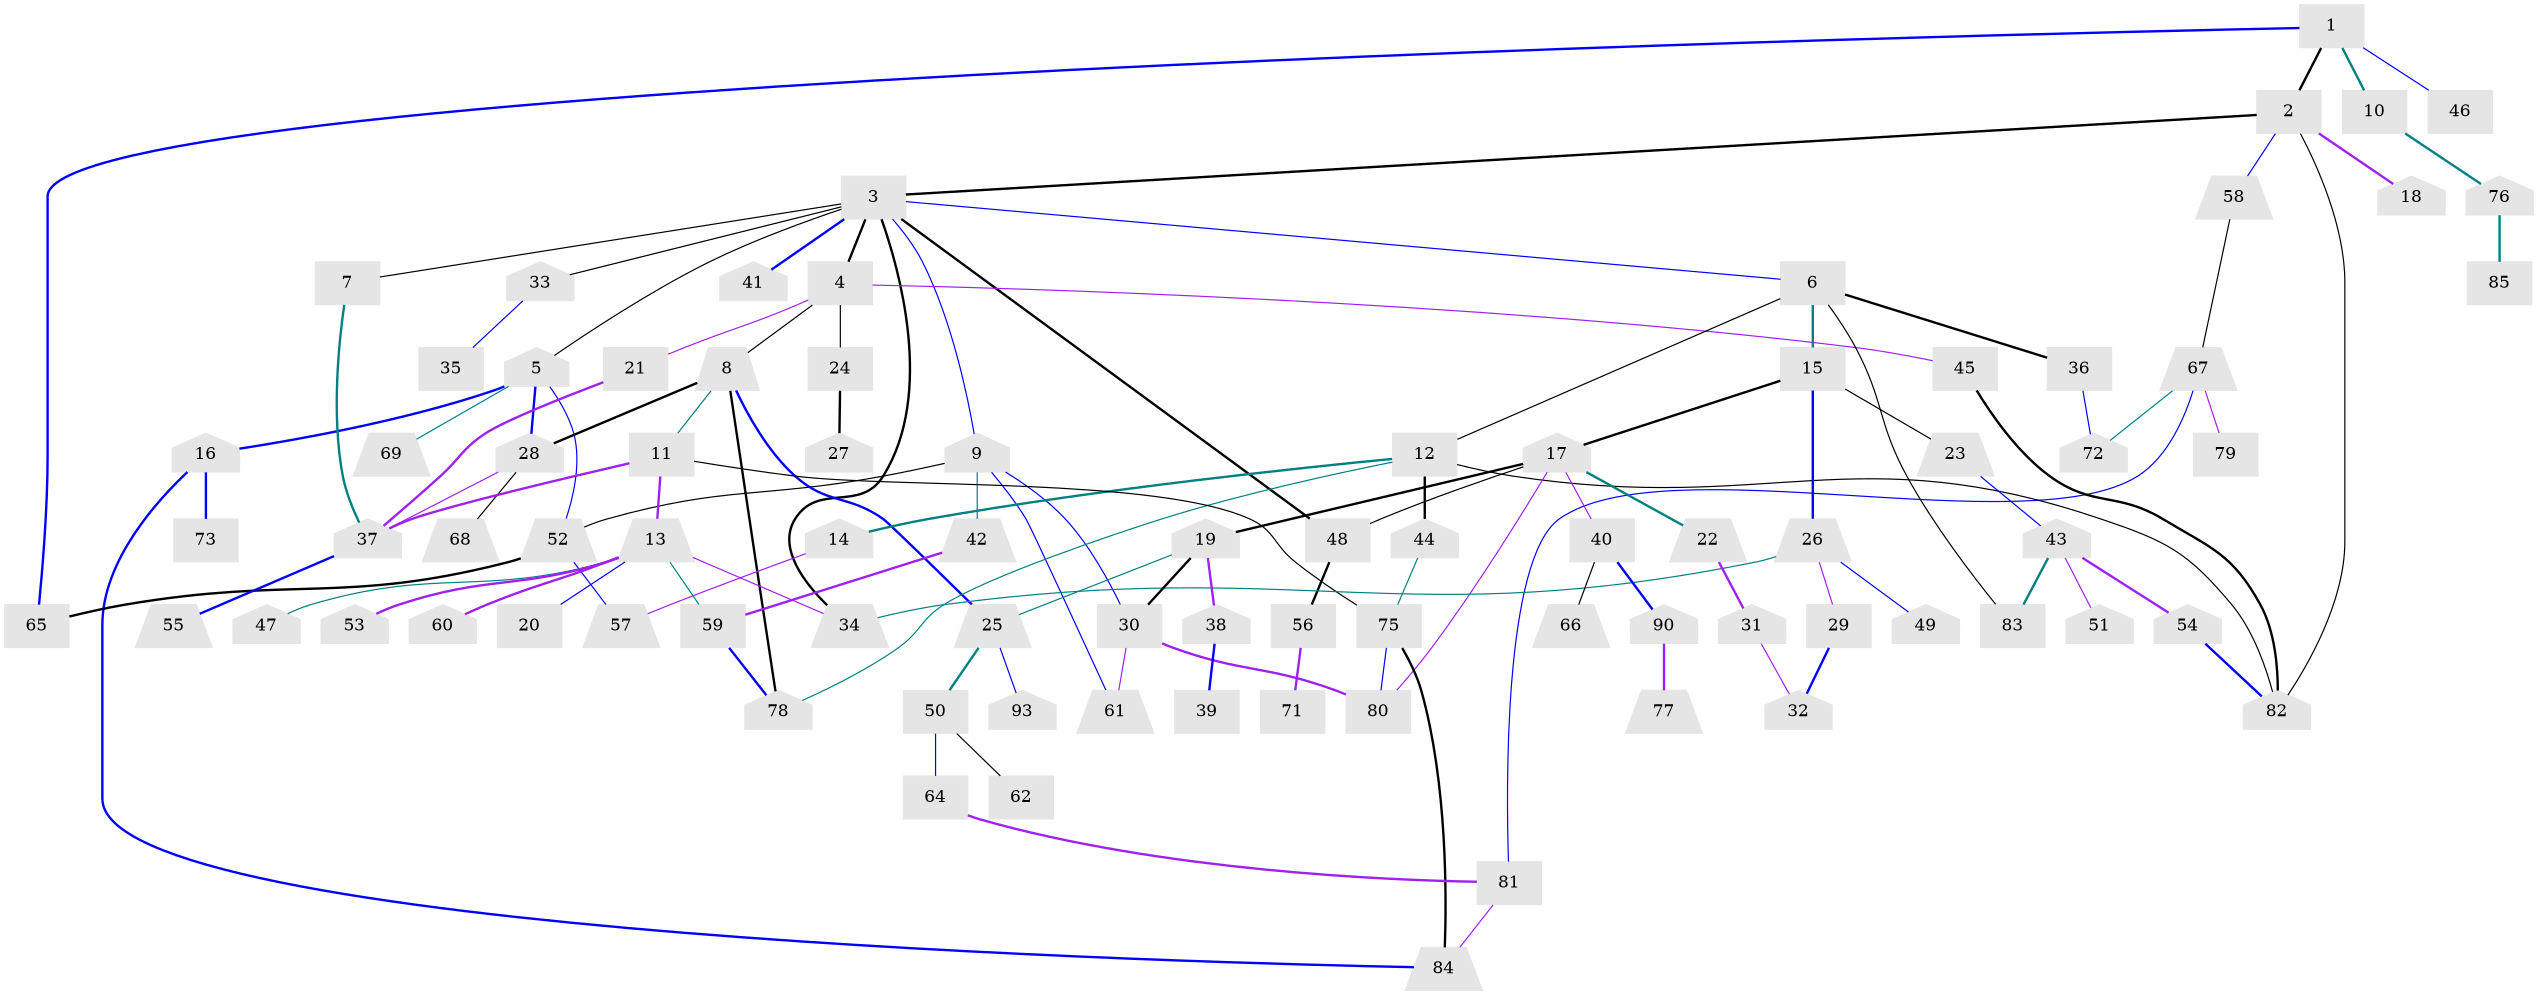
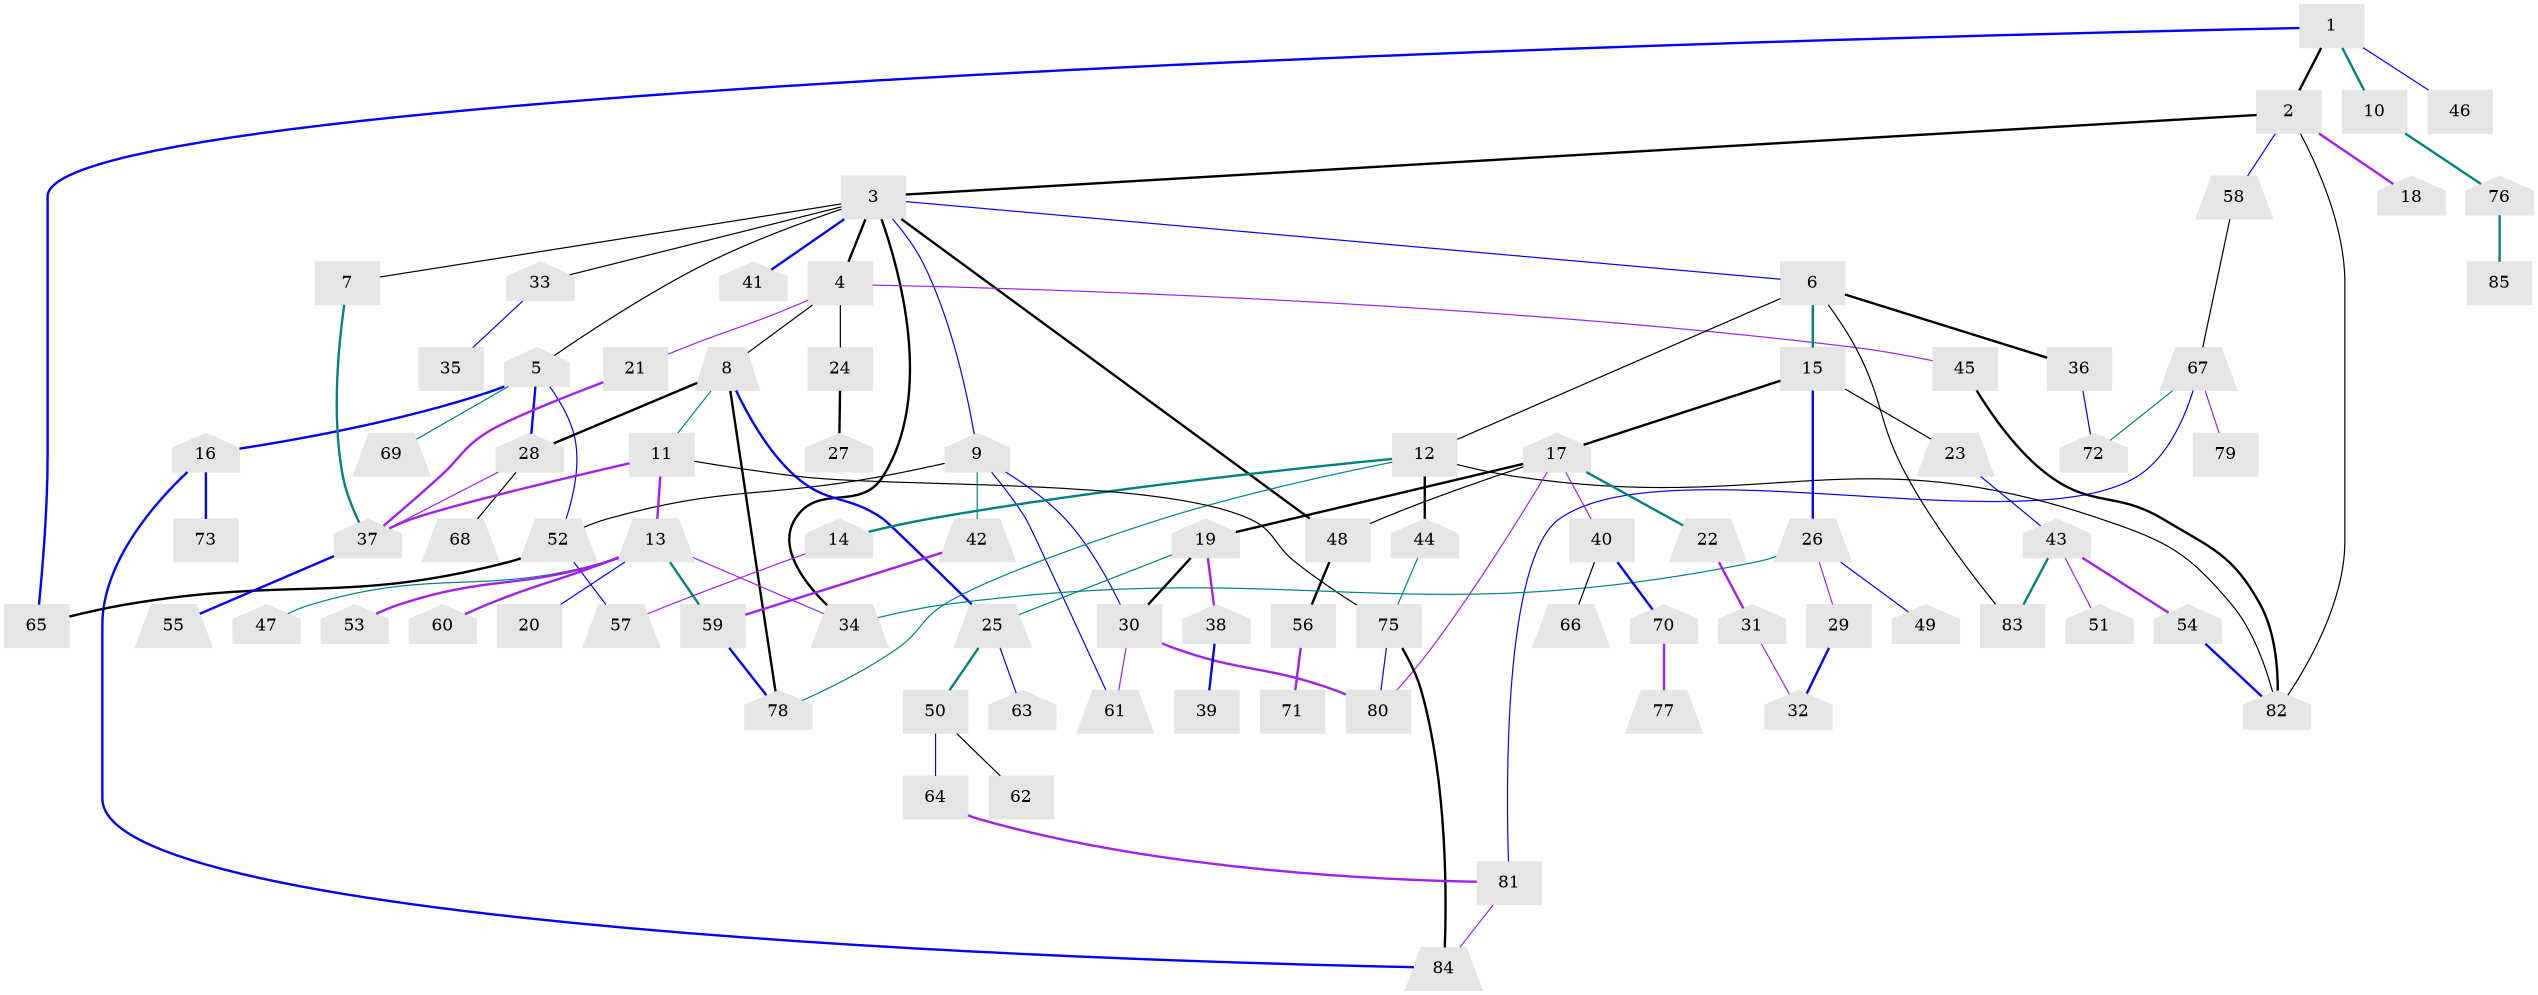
(684, 583) -> (684, 583)
(1664, 626) -> (1664, 626)
(1022, 712) -> (1022, 712)
